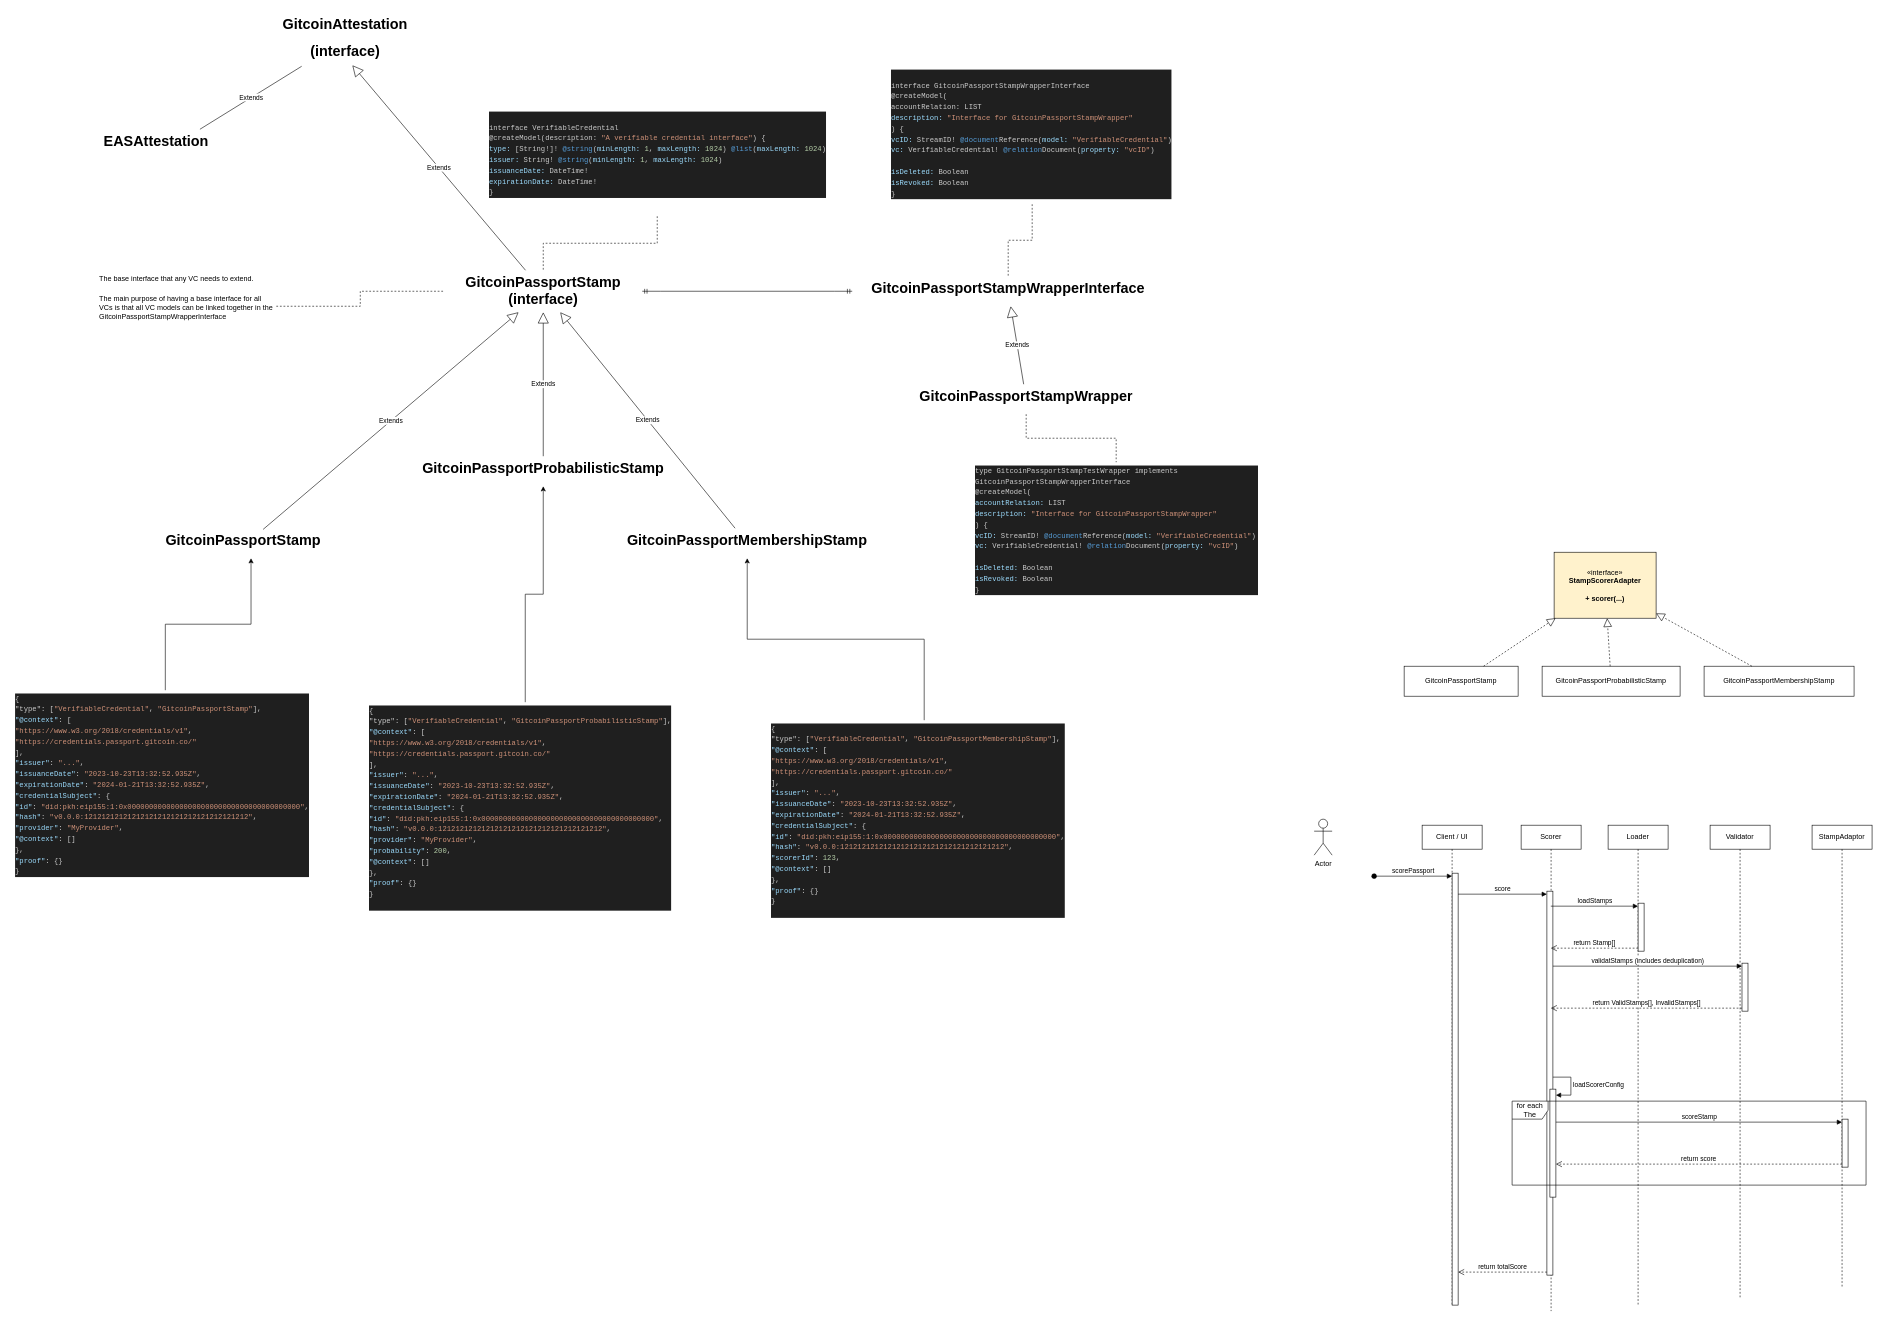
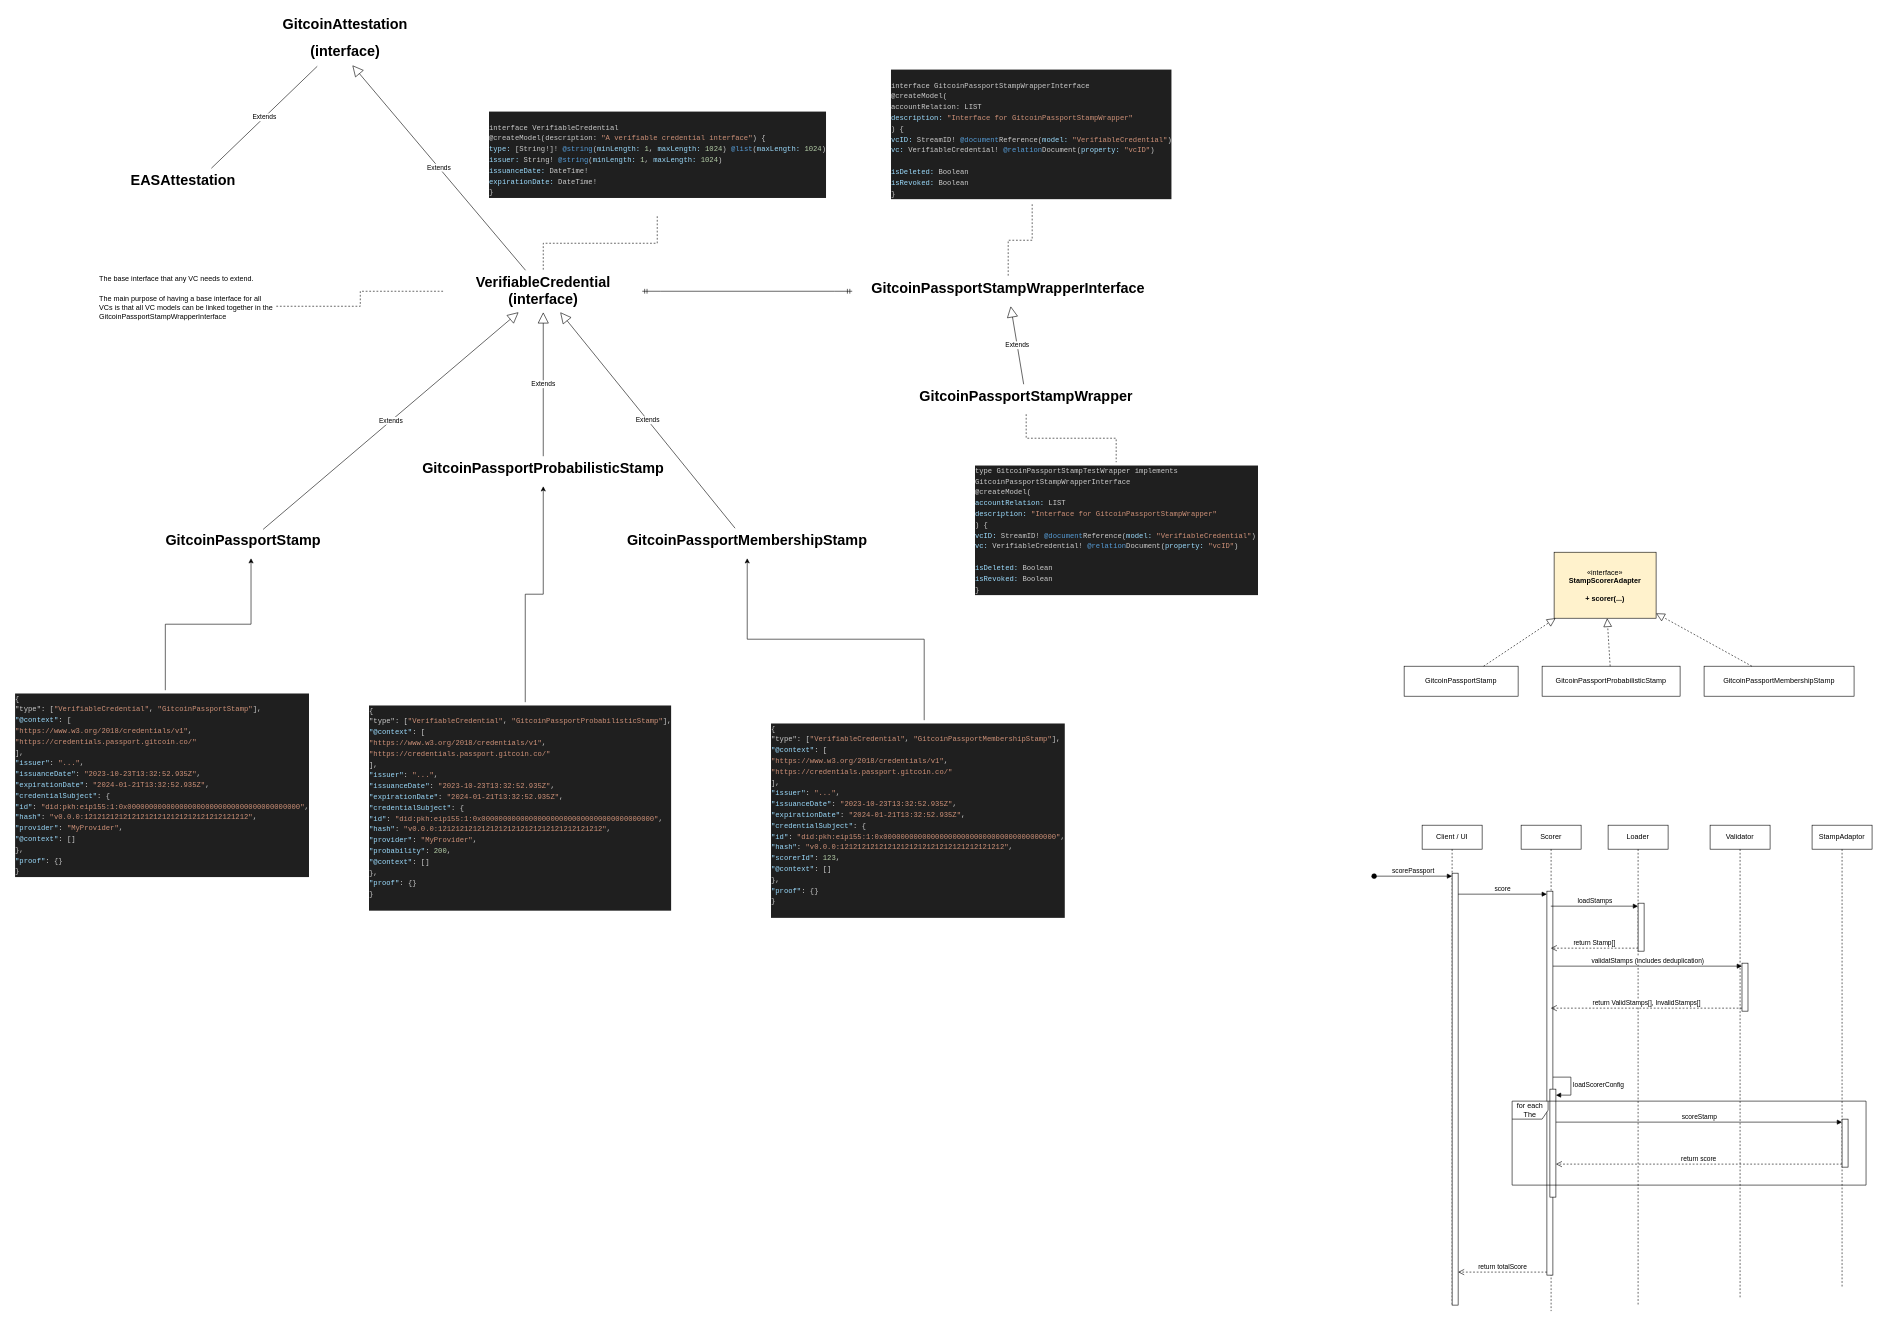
(156, 156) -> (183, 195)
(543, 273) -> (543, 273)
(1323, 837) -> none
